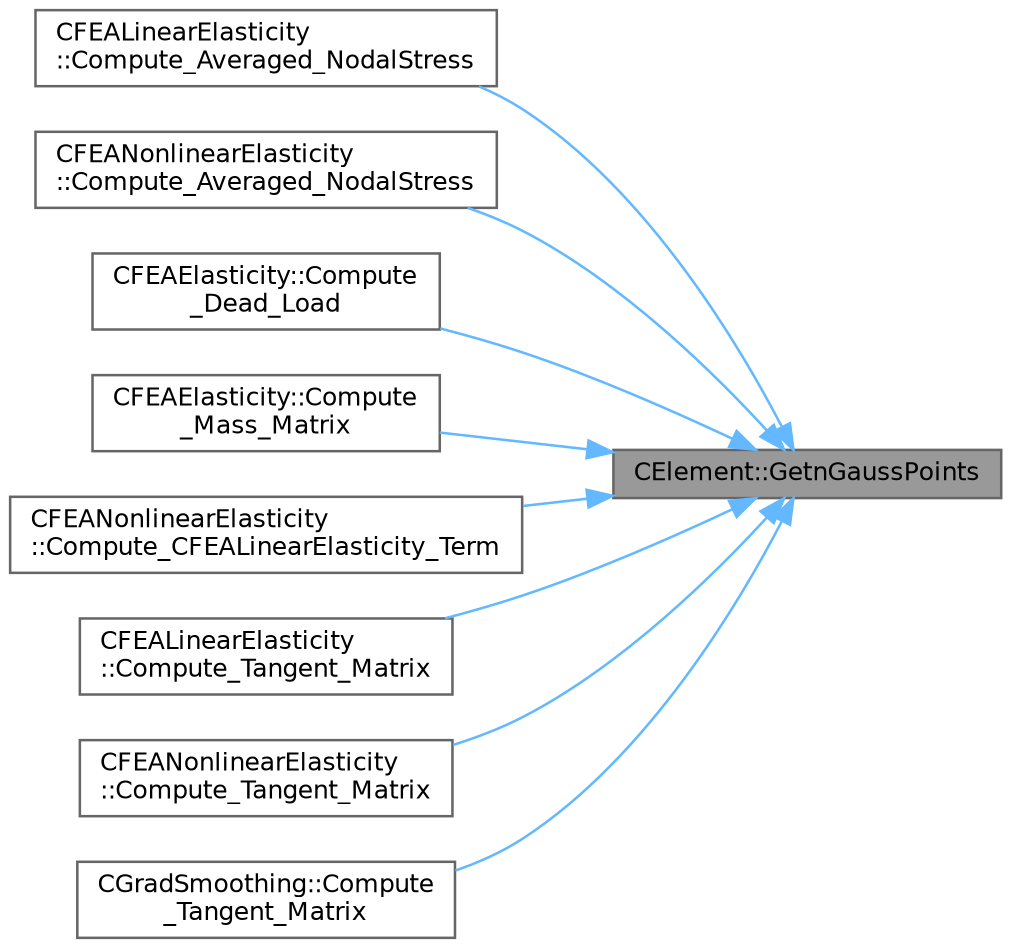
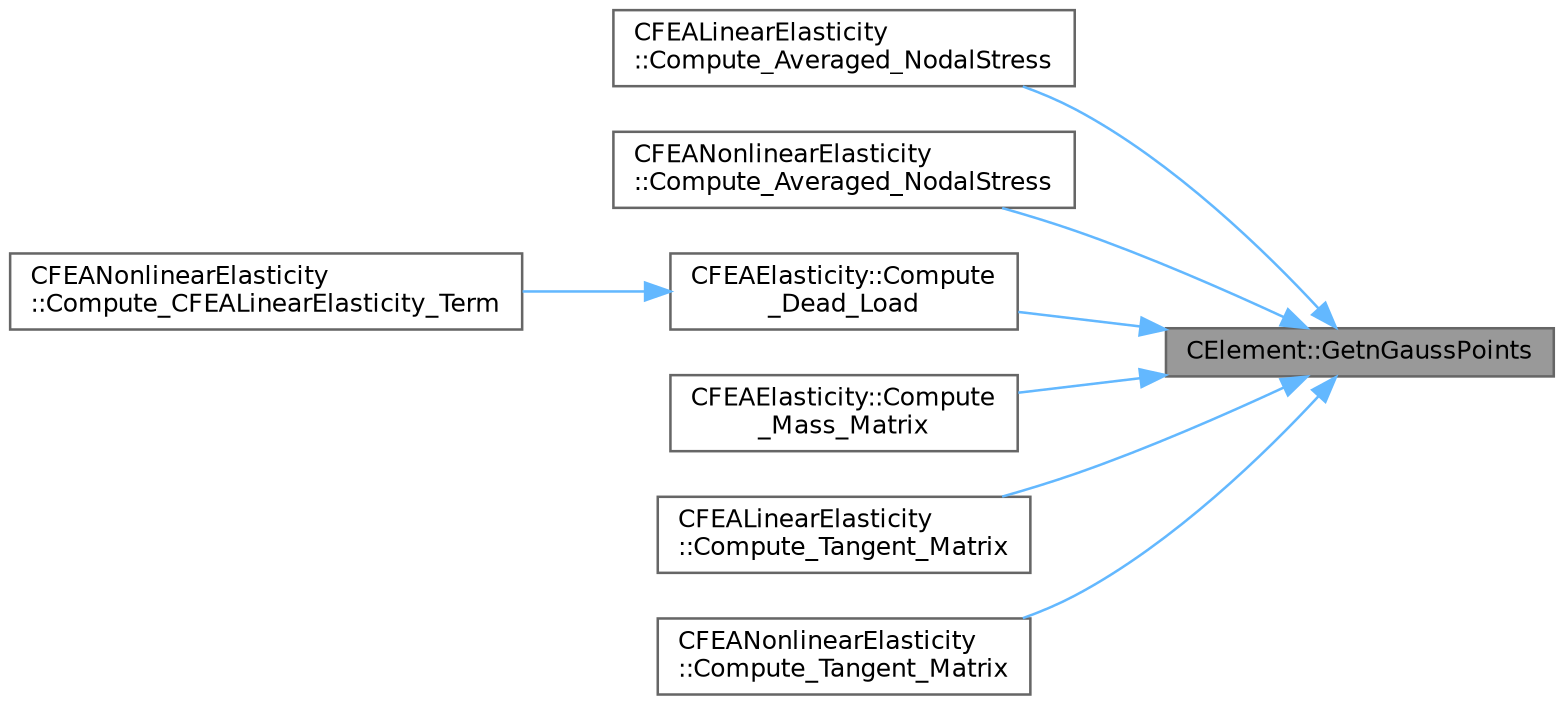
(555, 502) -> (584, 291)
(266, 900) -> none
